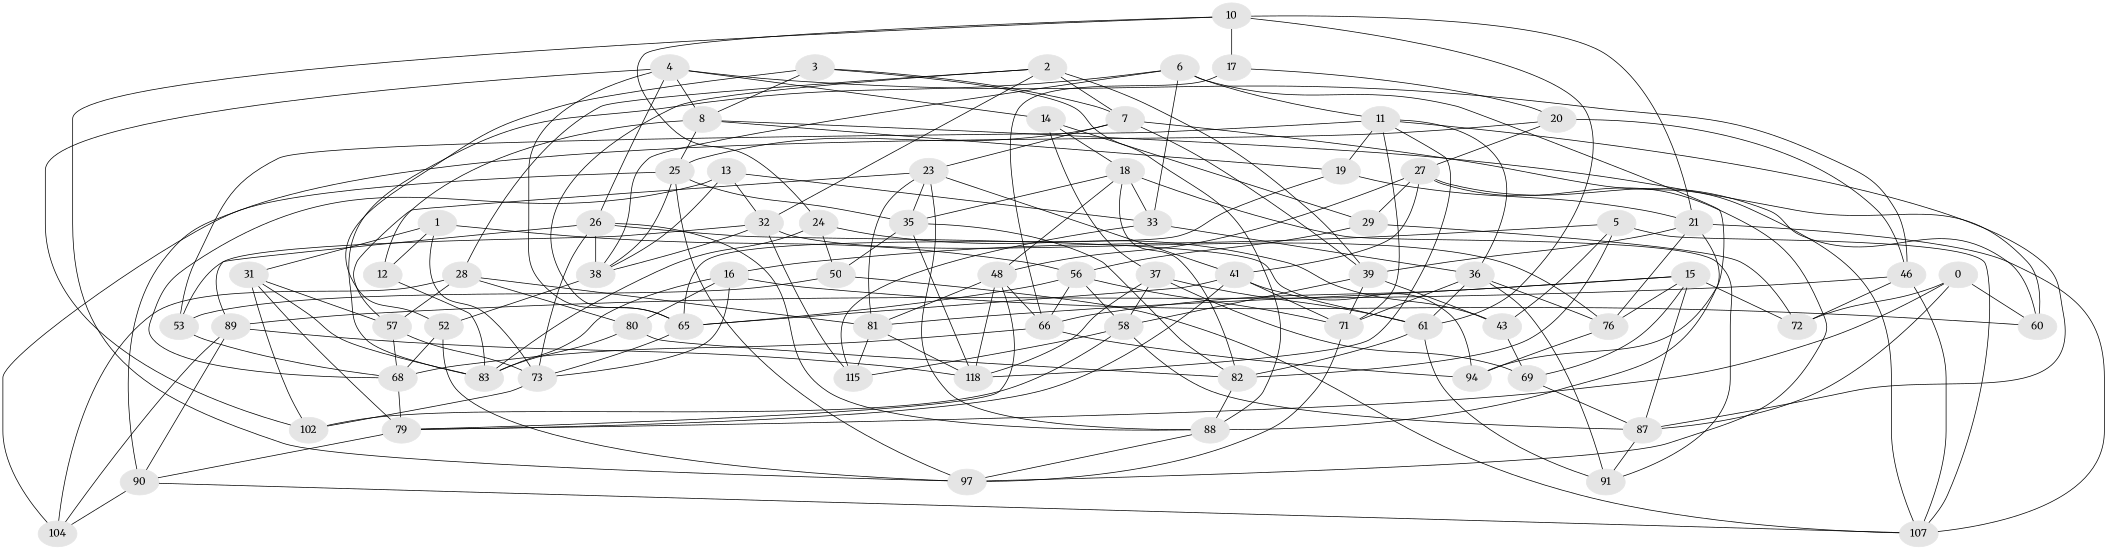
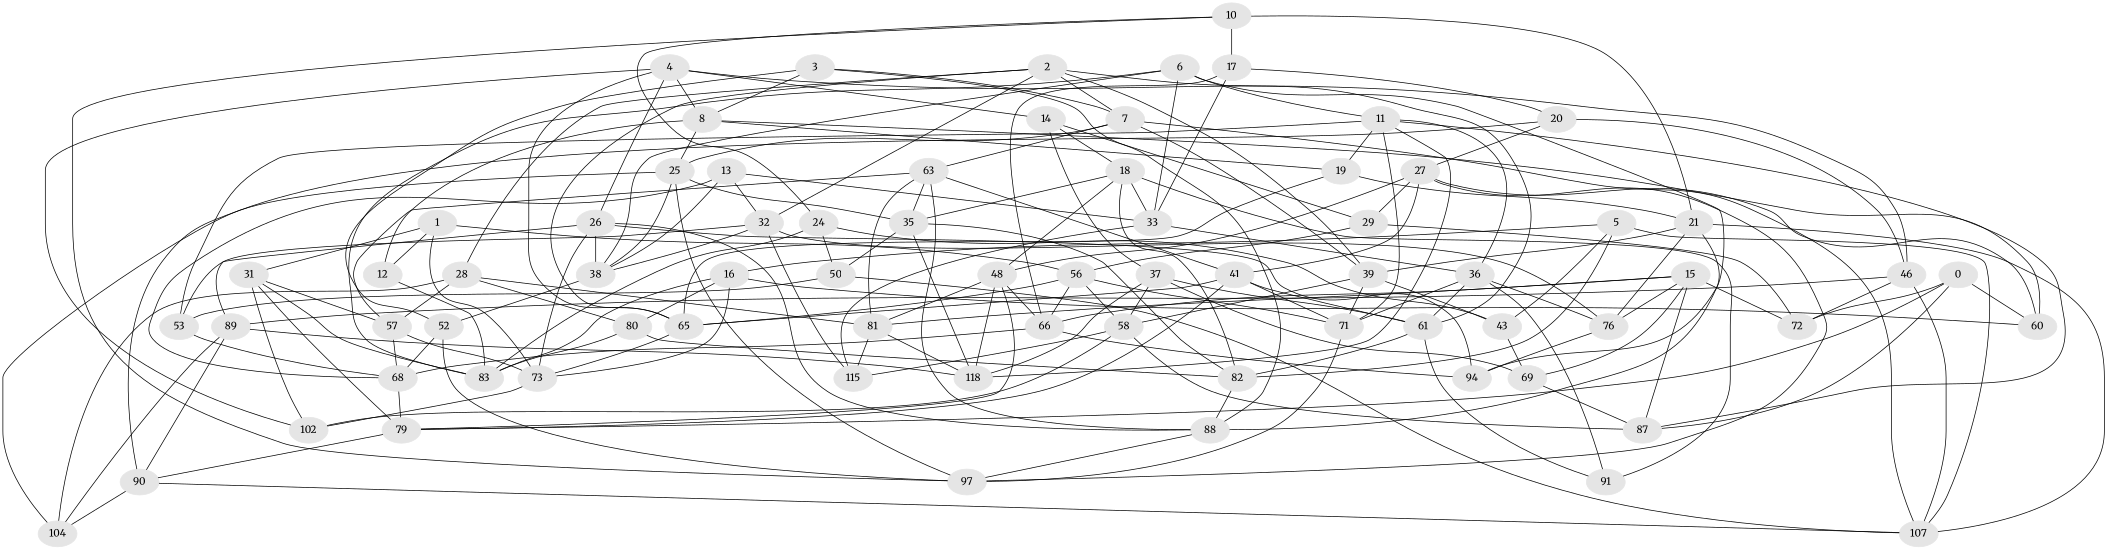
(1561, 89) -> (1401, 105)
none -> (1204, 123)
(929, 171) -> (929, 171)
(1624, 456) -> none
